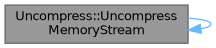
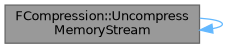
(97, 24) -> (102, 24)
